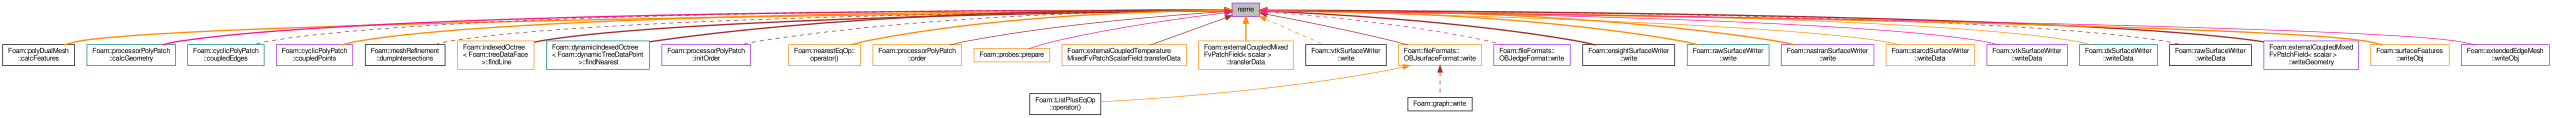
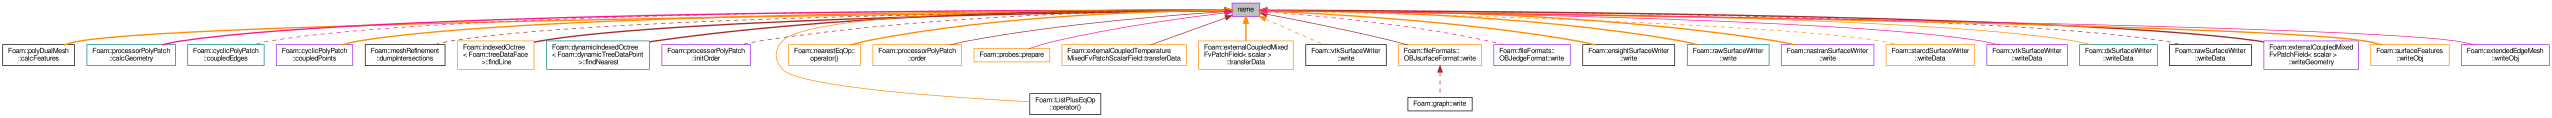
(738, 14) -> (738, 14)
(1432, 22) -> (1432, 22)
(1694, 26) -> (1694, 26)
(1253, 90) -> (825, 27)
